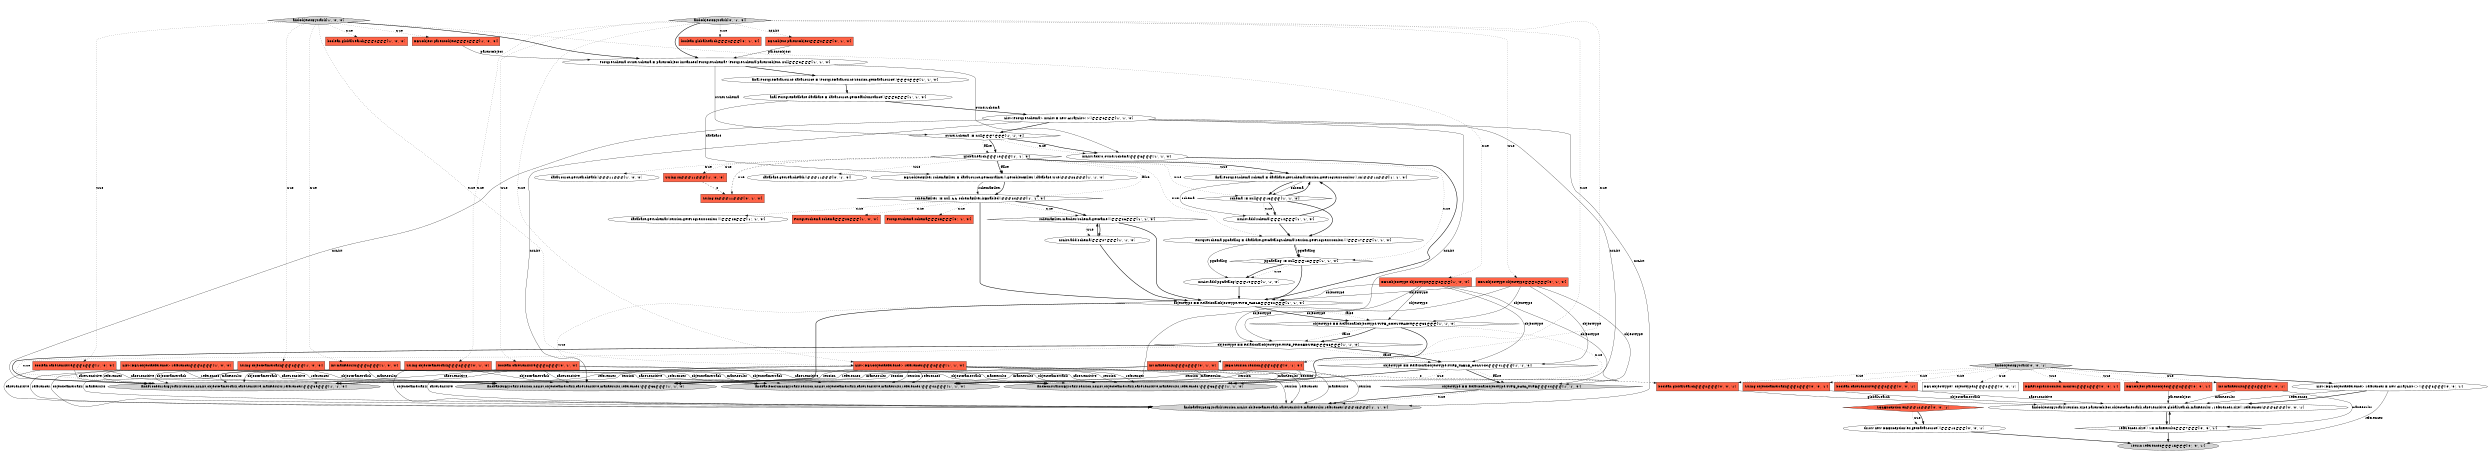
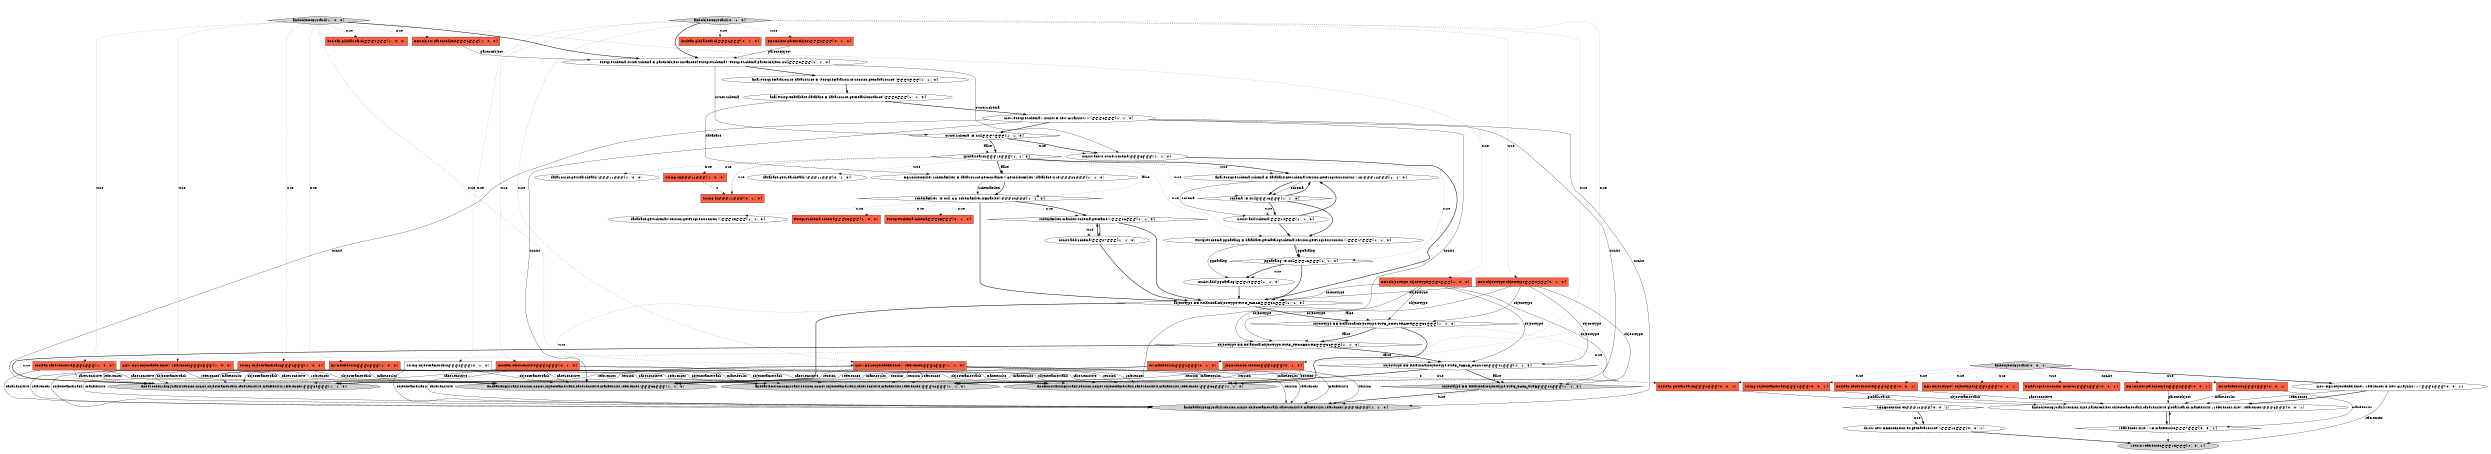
(774, 31) -> (774, 31)
none -> (178, 144)
(448, 366) -> (448, 366)
(2107, 376) -> (2107, 376)
(1970, 387) -> (1970, 387)
(1913, 408) -> (1913, 408)
(2168, 436) -> (2168, 436)
